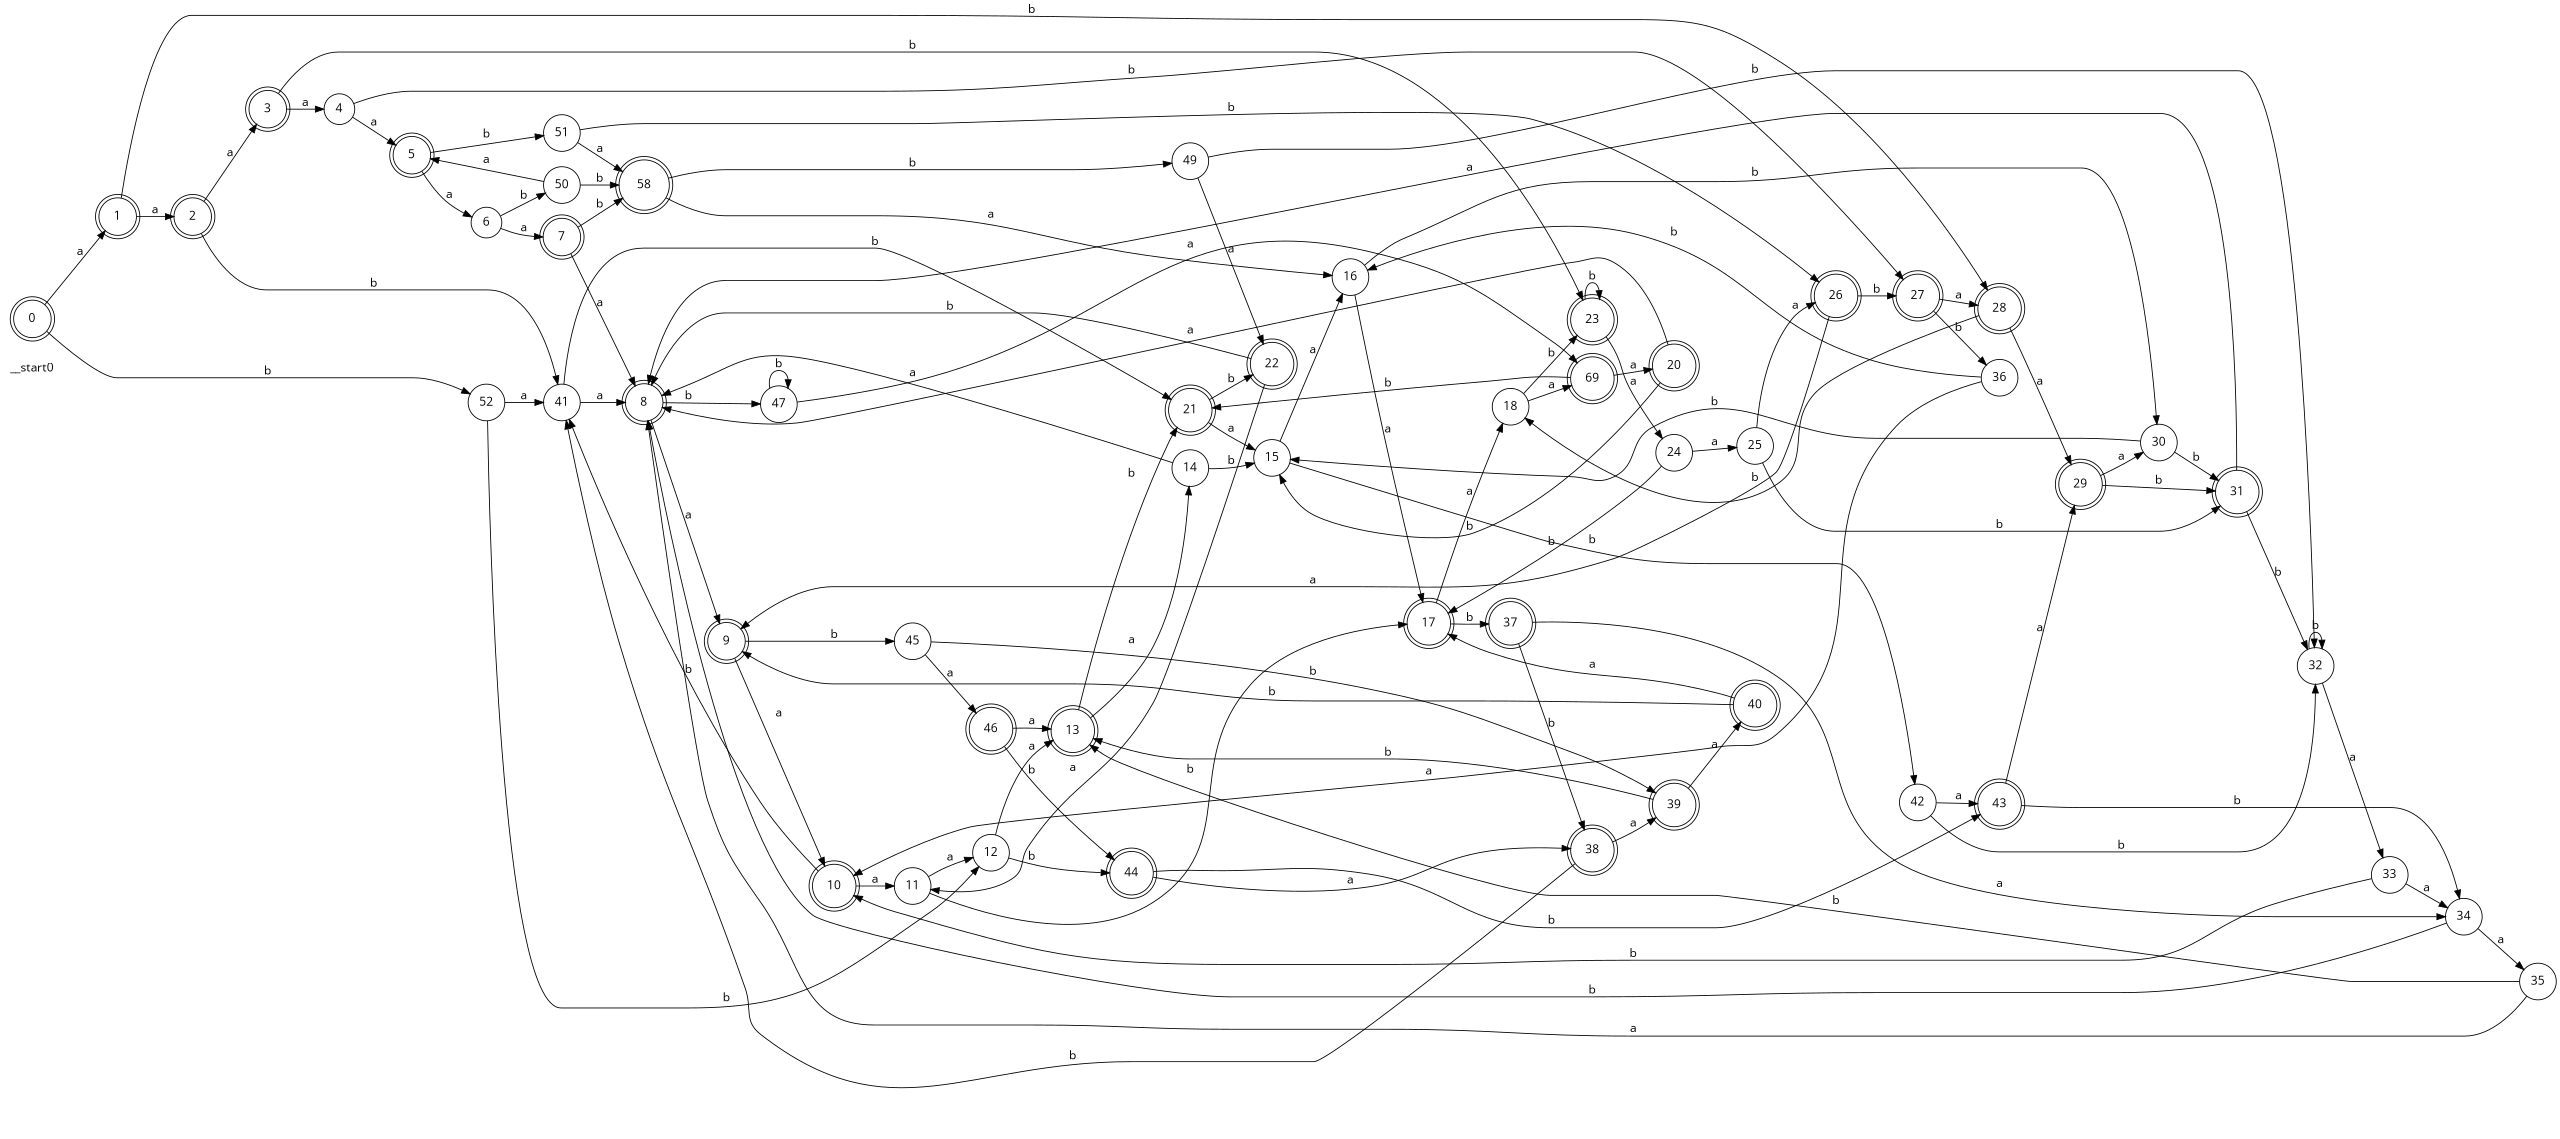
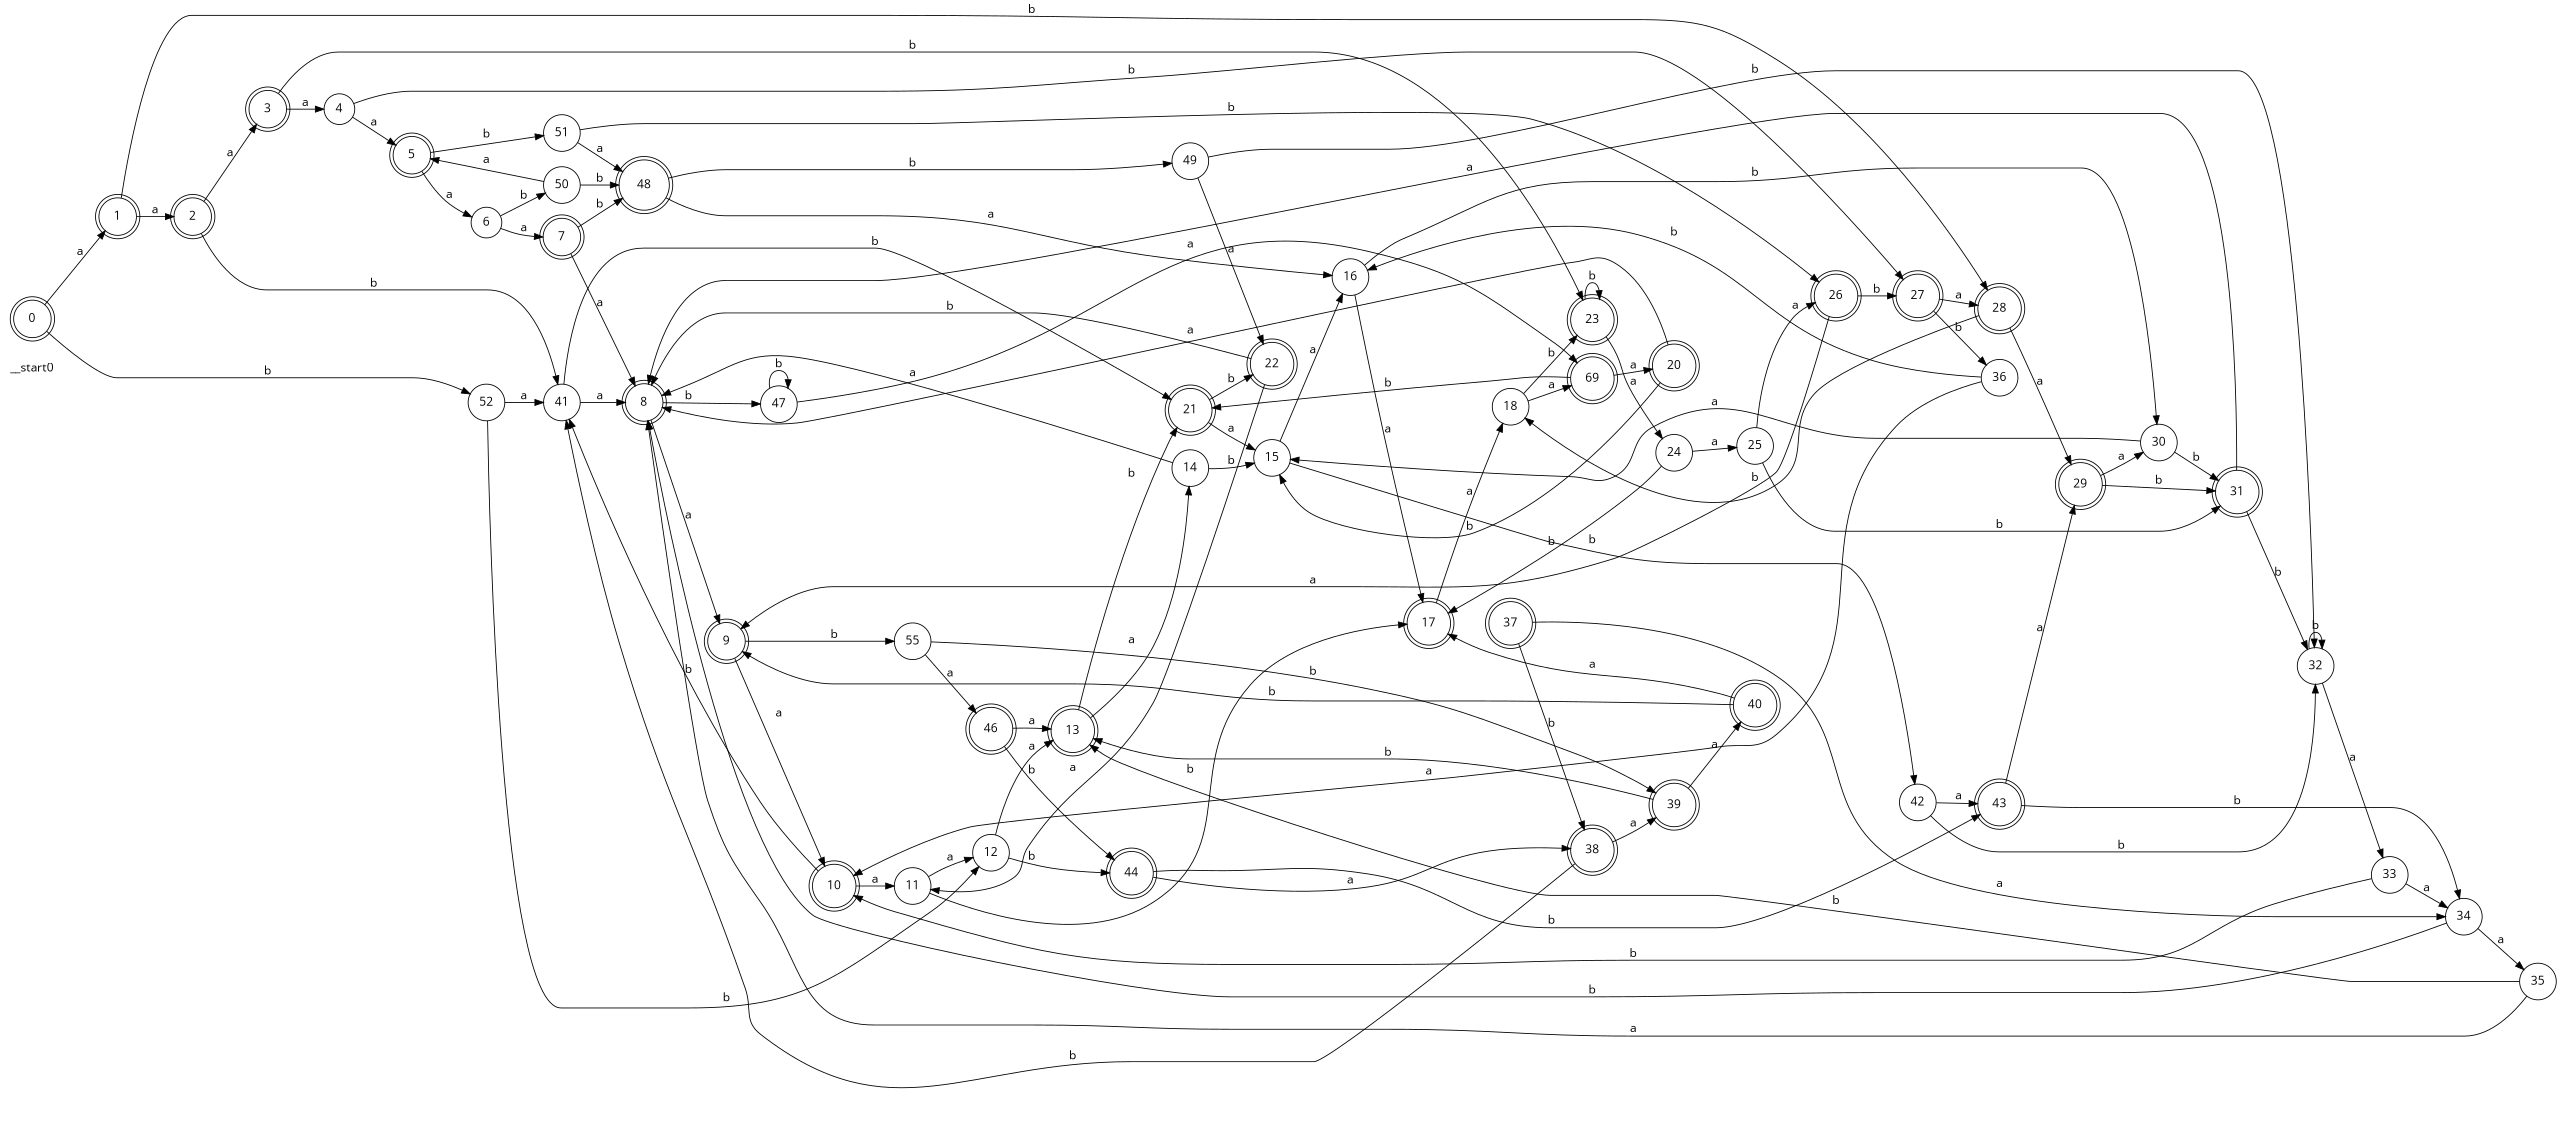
(644, 185) -> (644, 185)
(1715, 402) -> (1715, 402)
(1465, 624) -> none
(913, 641) -> (913, 641)
